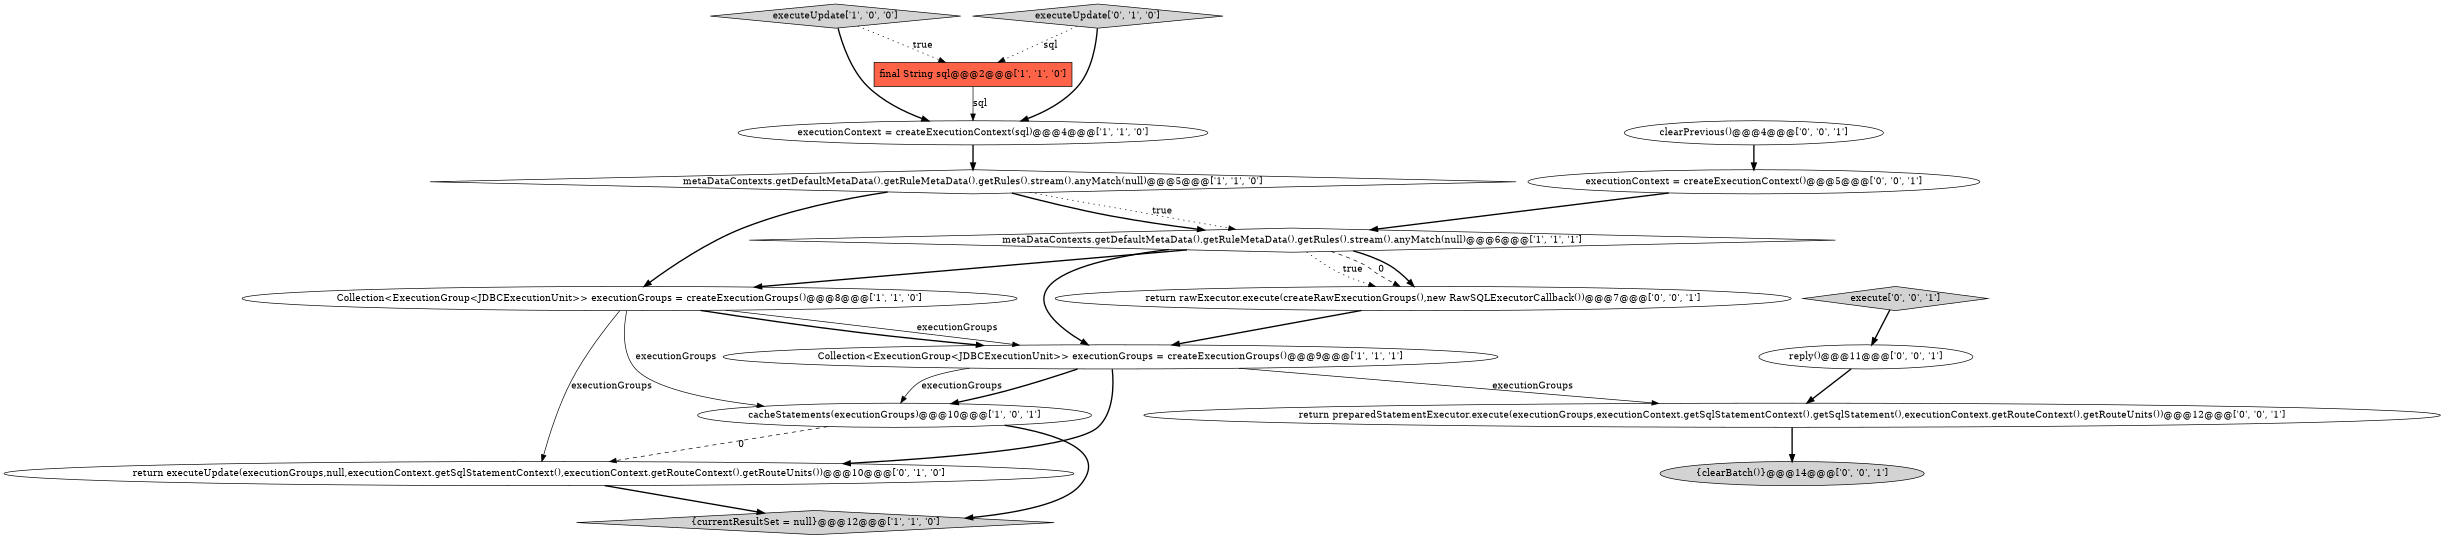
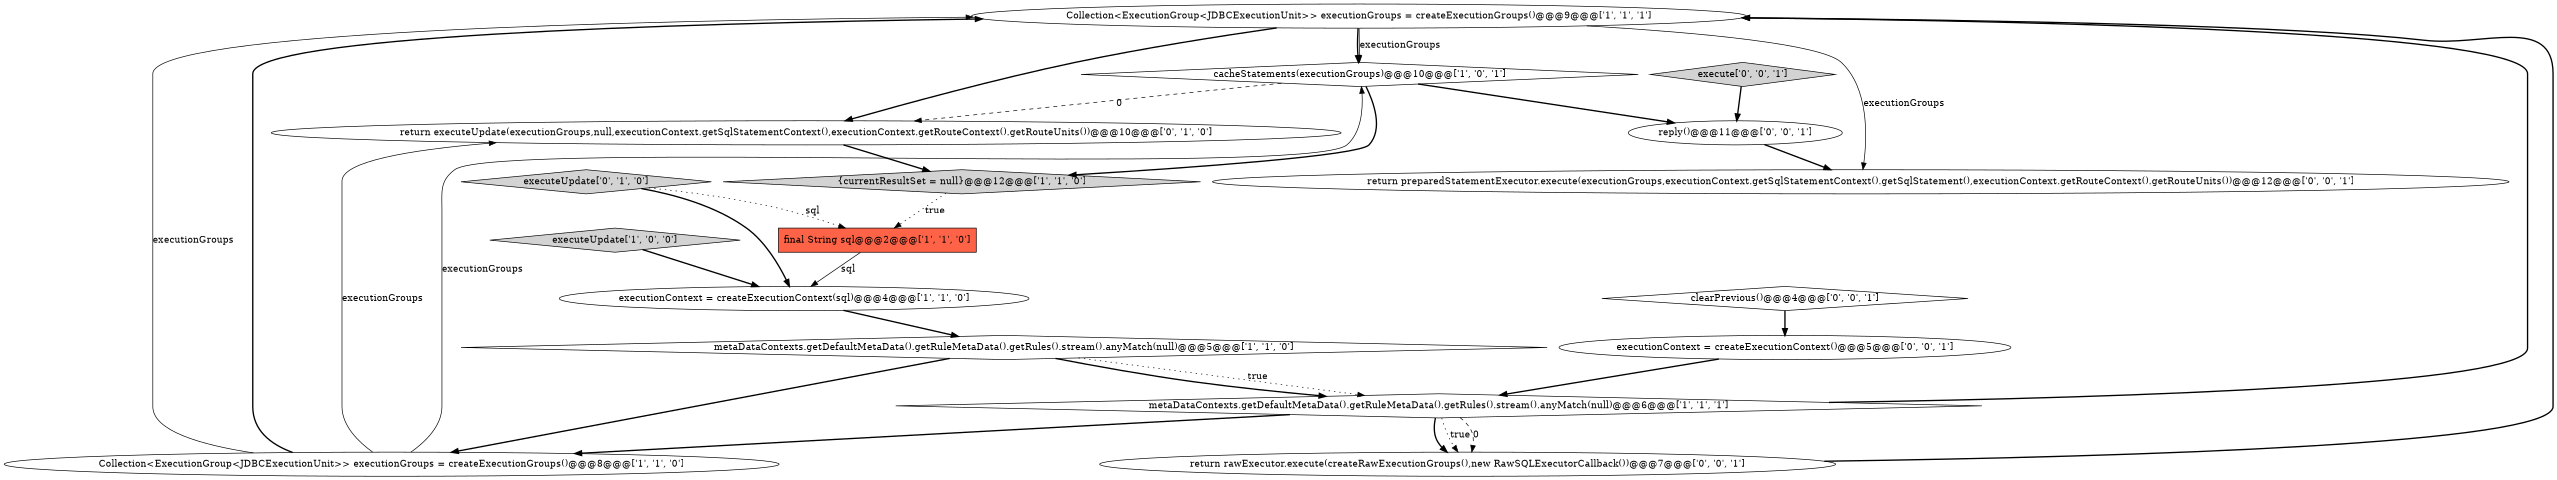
(899, 43) -> (923, 209)
none -> (1543, 103)
(1754, 133) -> (1785, 299)
(895, 415) -> (1360, 74)
(1792, 474) -> none
